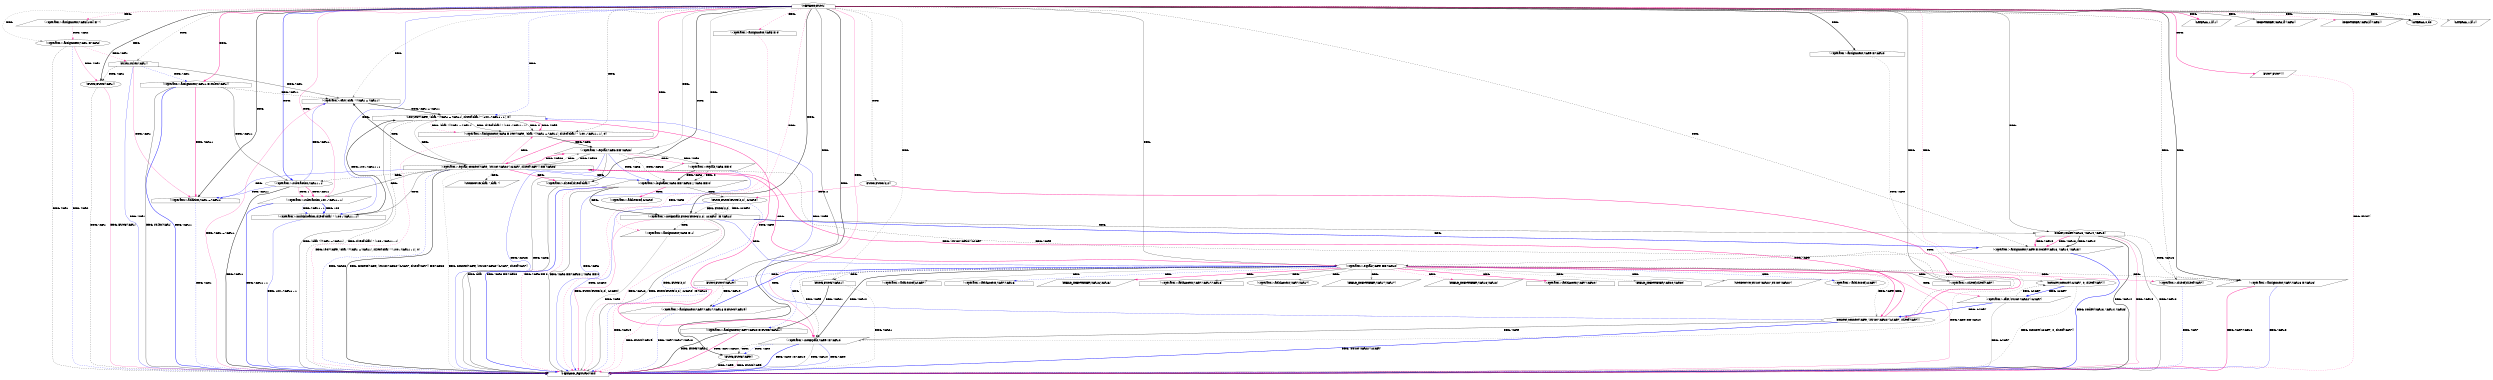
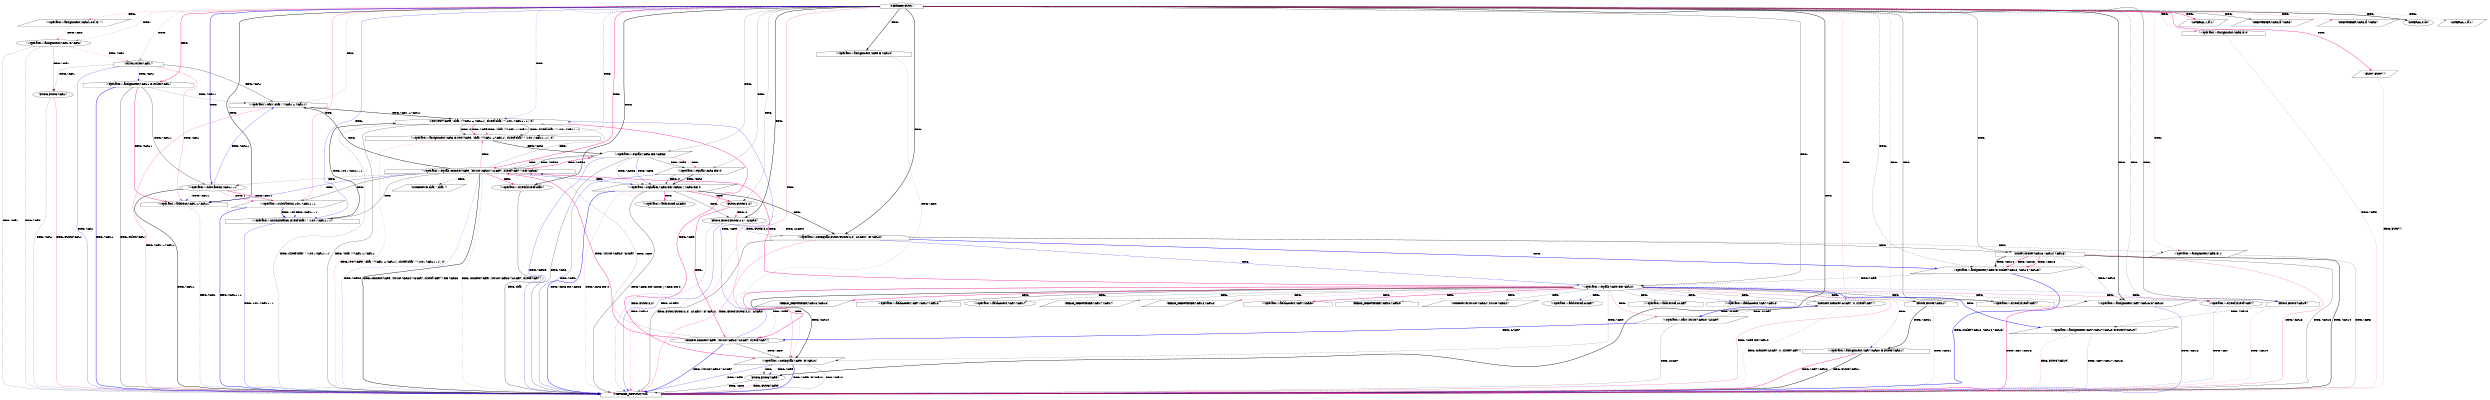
(433, 8) -> (776, 69)
(247, 192) -> (193, 194)
none -> (708, 195)
